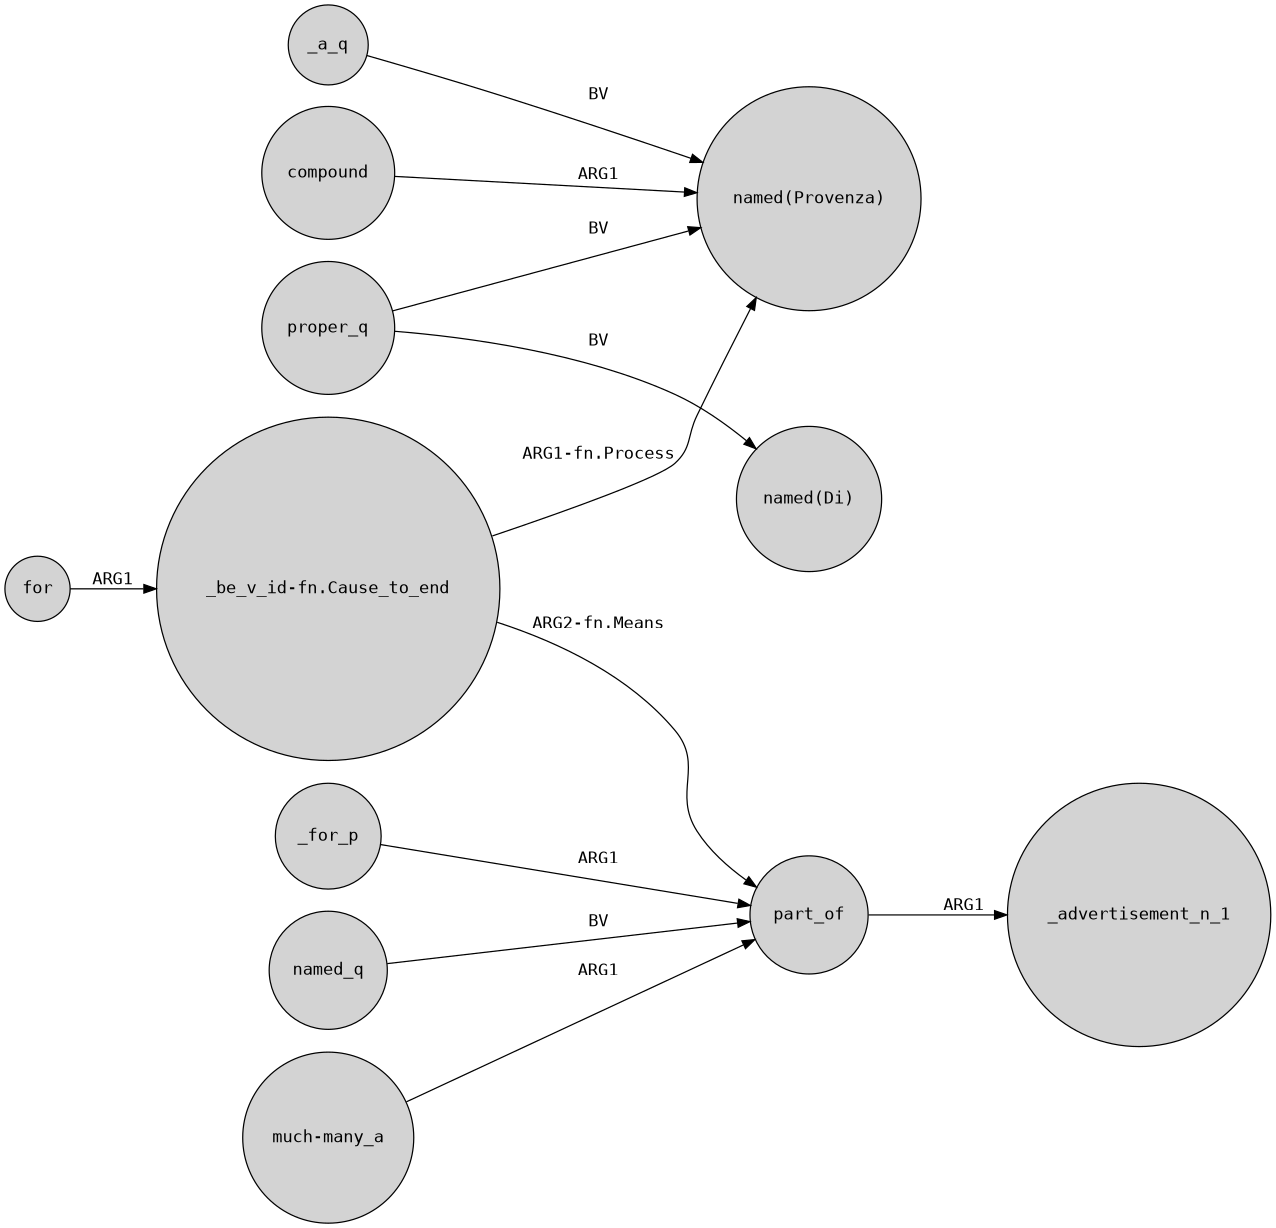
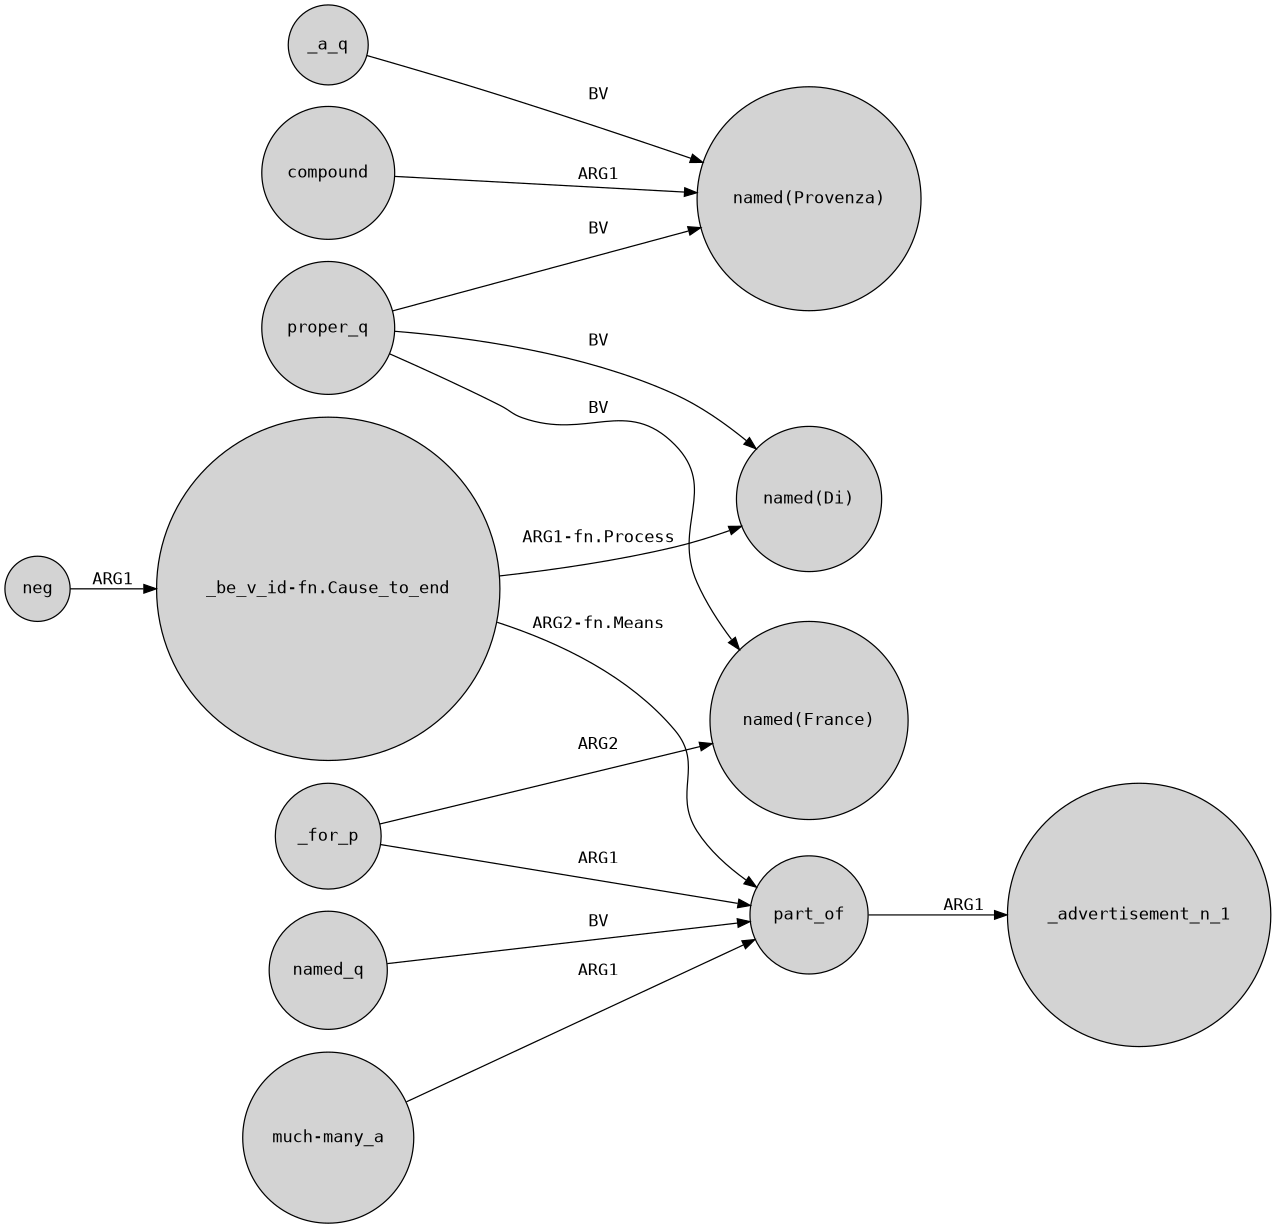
(665, 470) -> (616, 559)
(38, 589) -> (38, 589)
none -> (809, 720)
